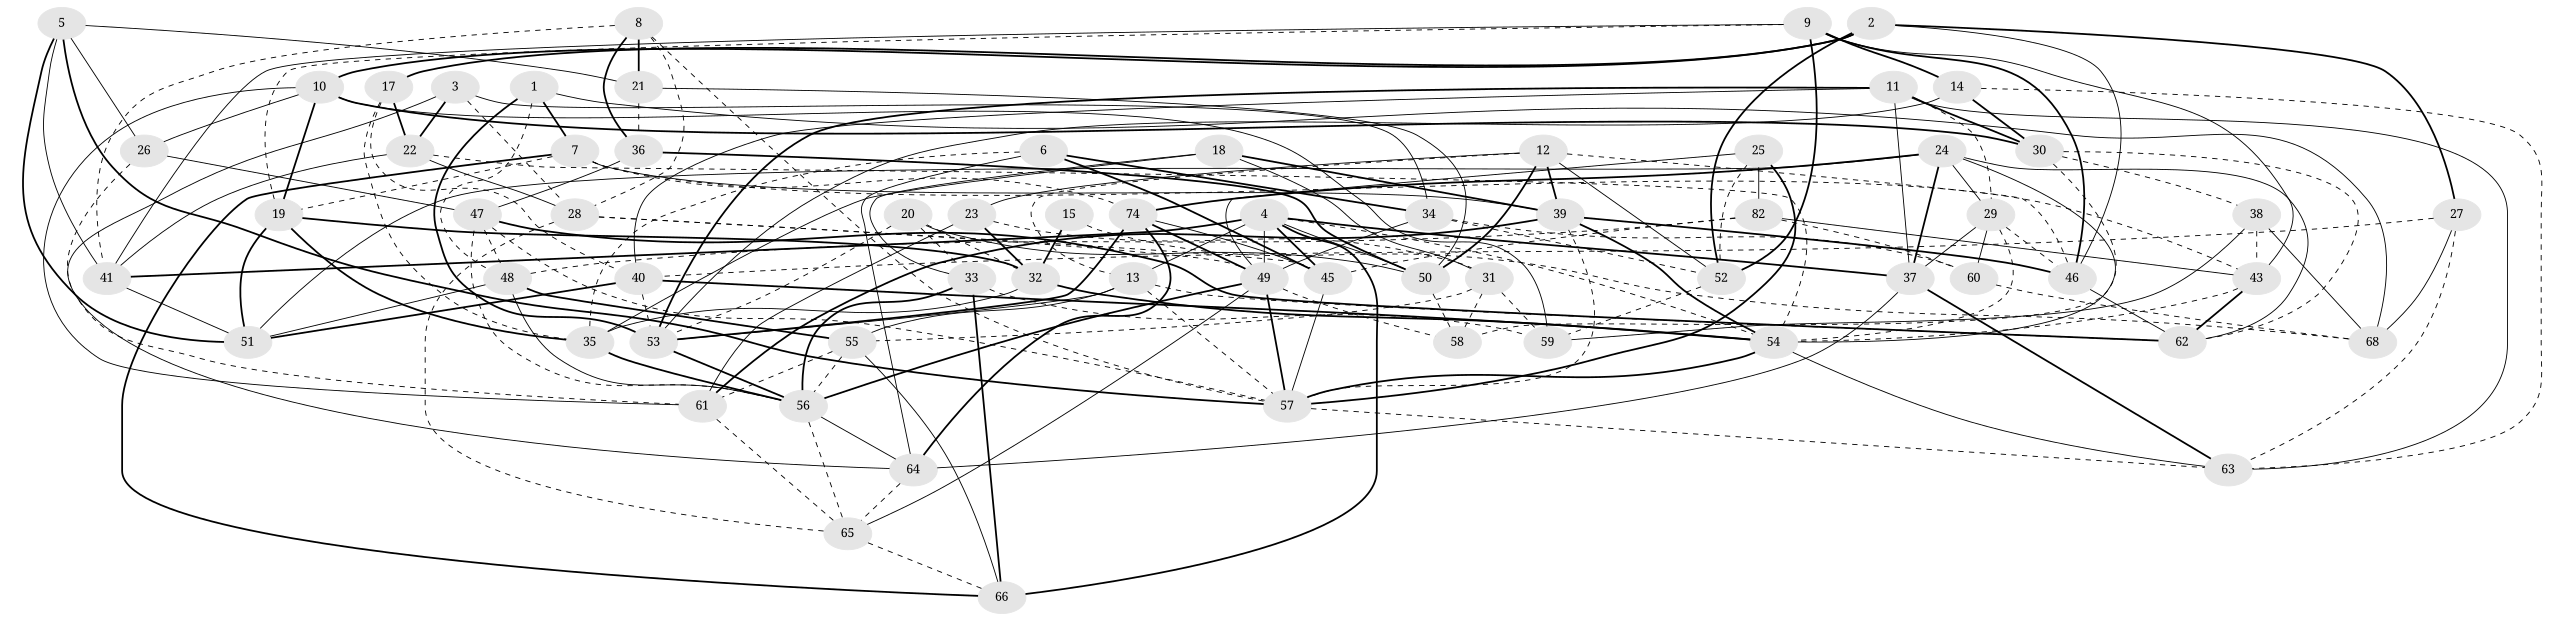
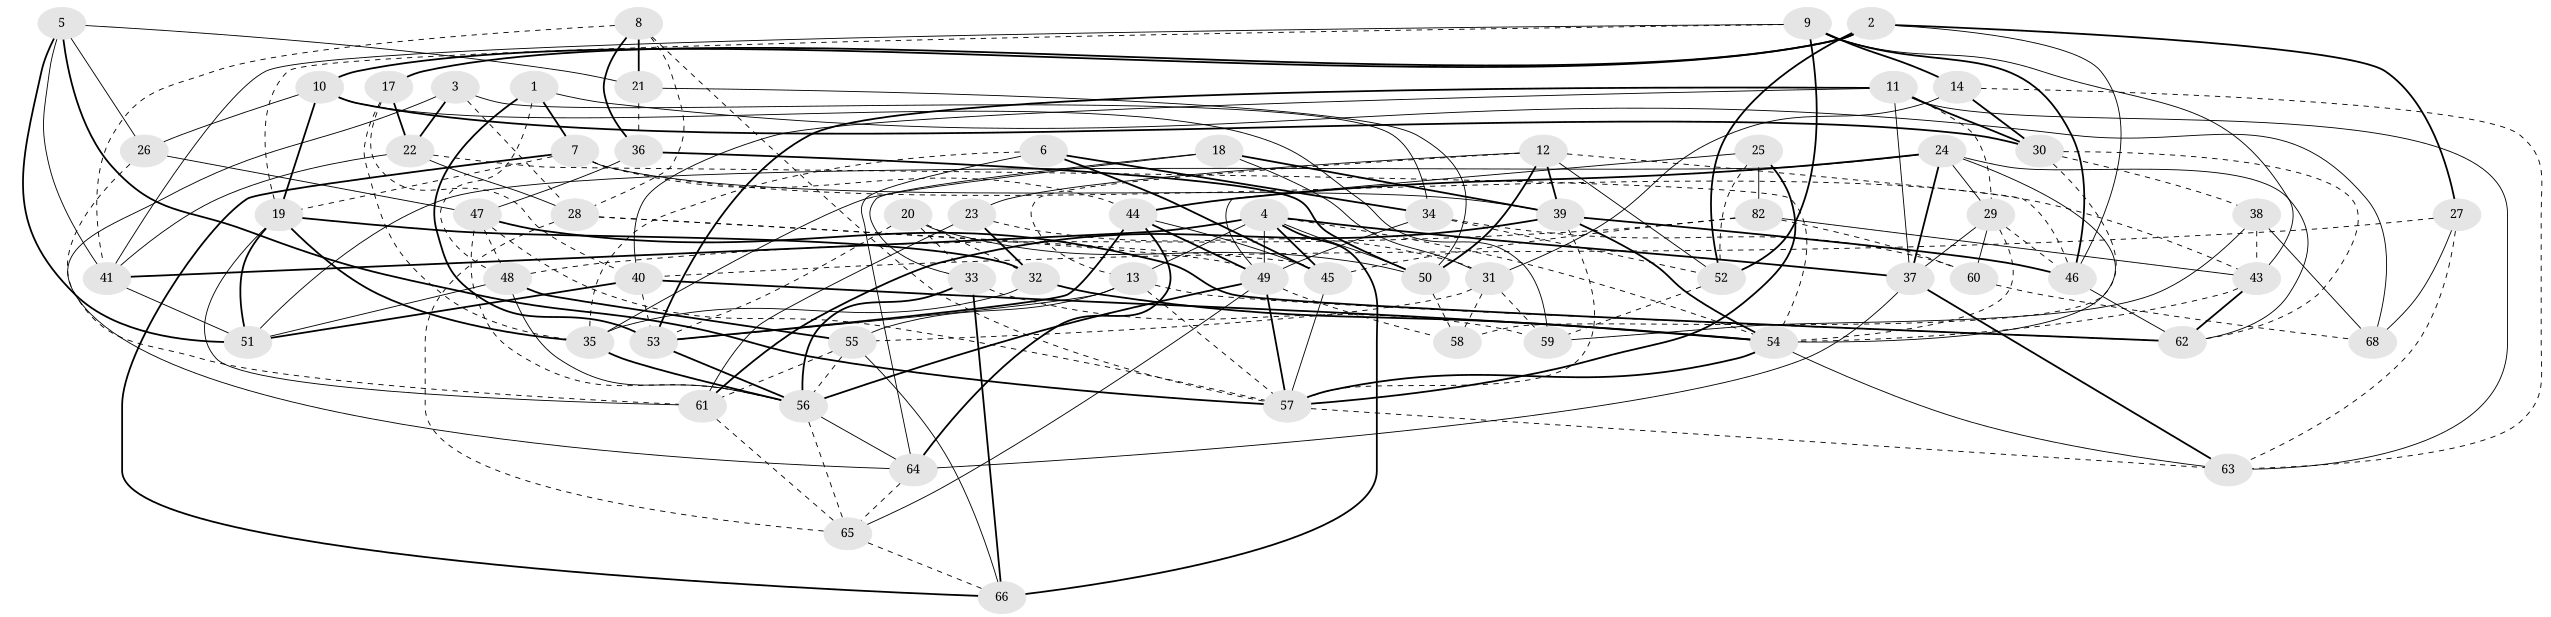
(973, 142) -> (1709, 144)
(1069, 215) -> none
(1133, 215) -> (1133, 215)
(160, 373) -> (369, 389)
